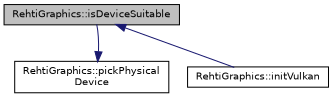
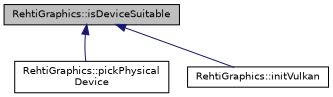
(98, 38) -> (85, 48)
